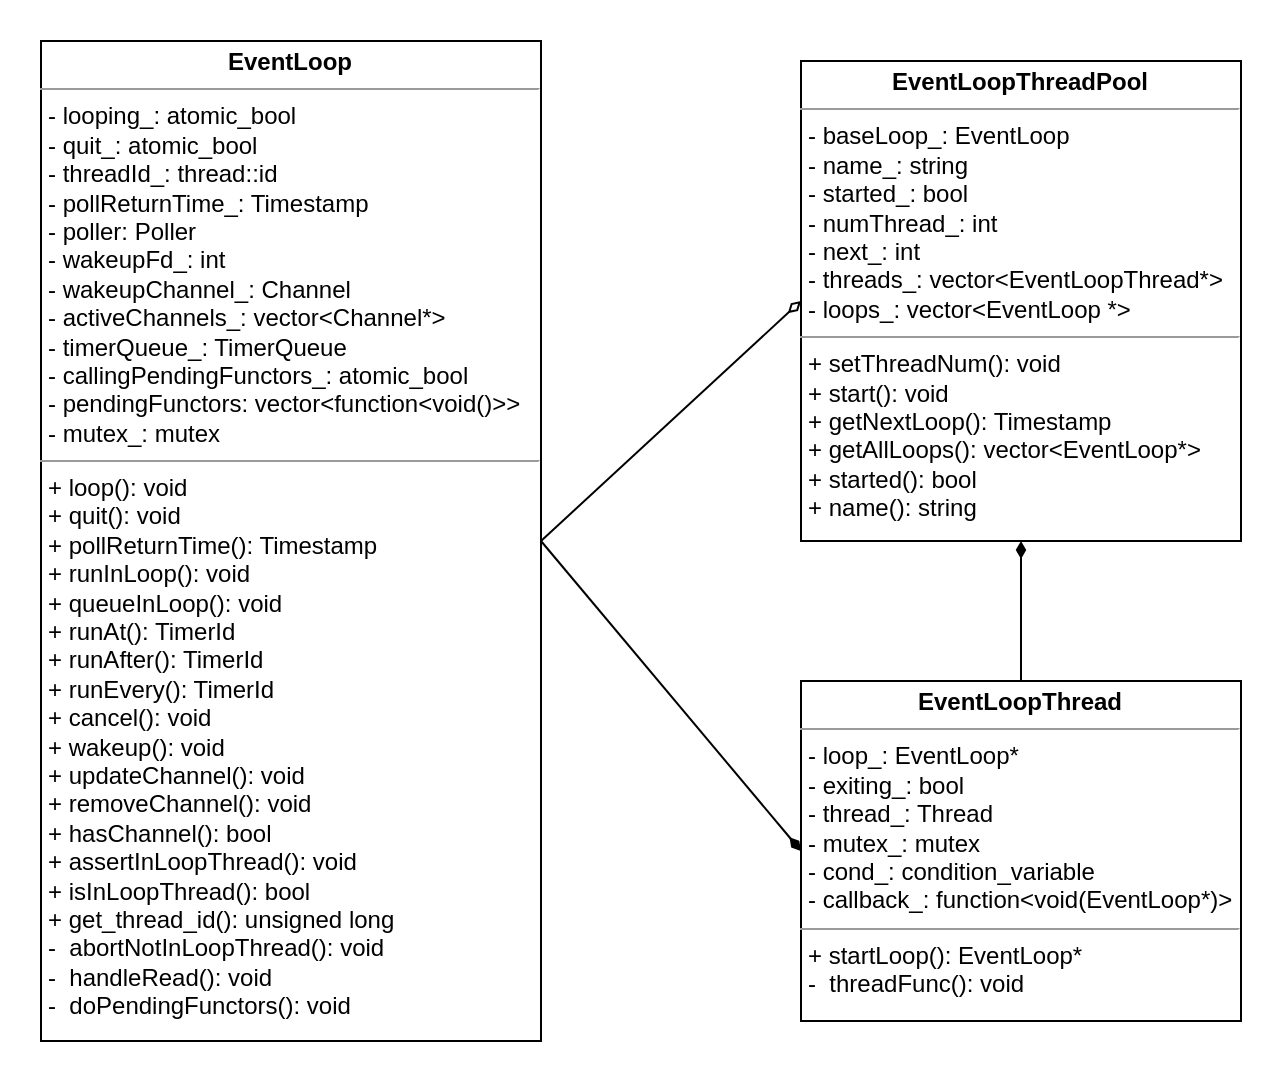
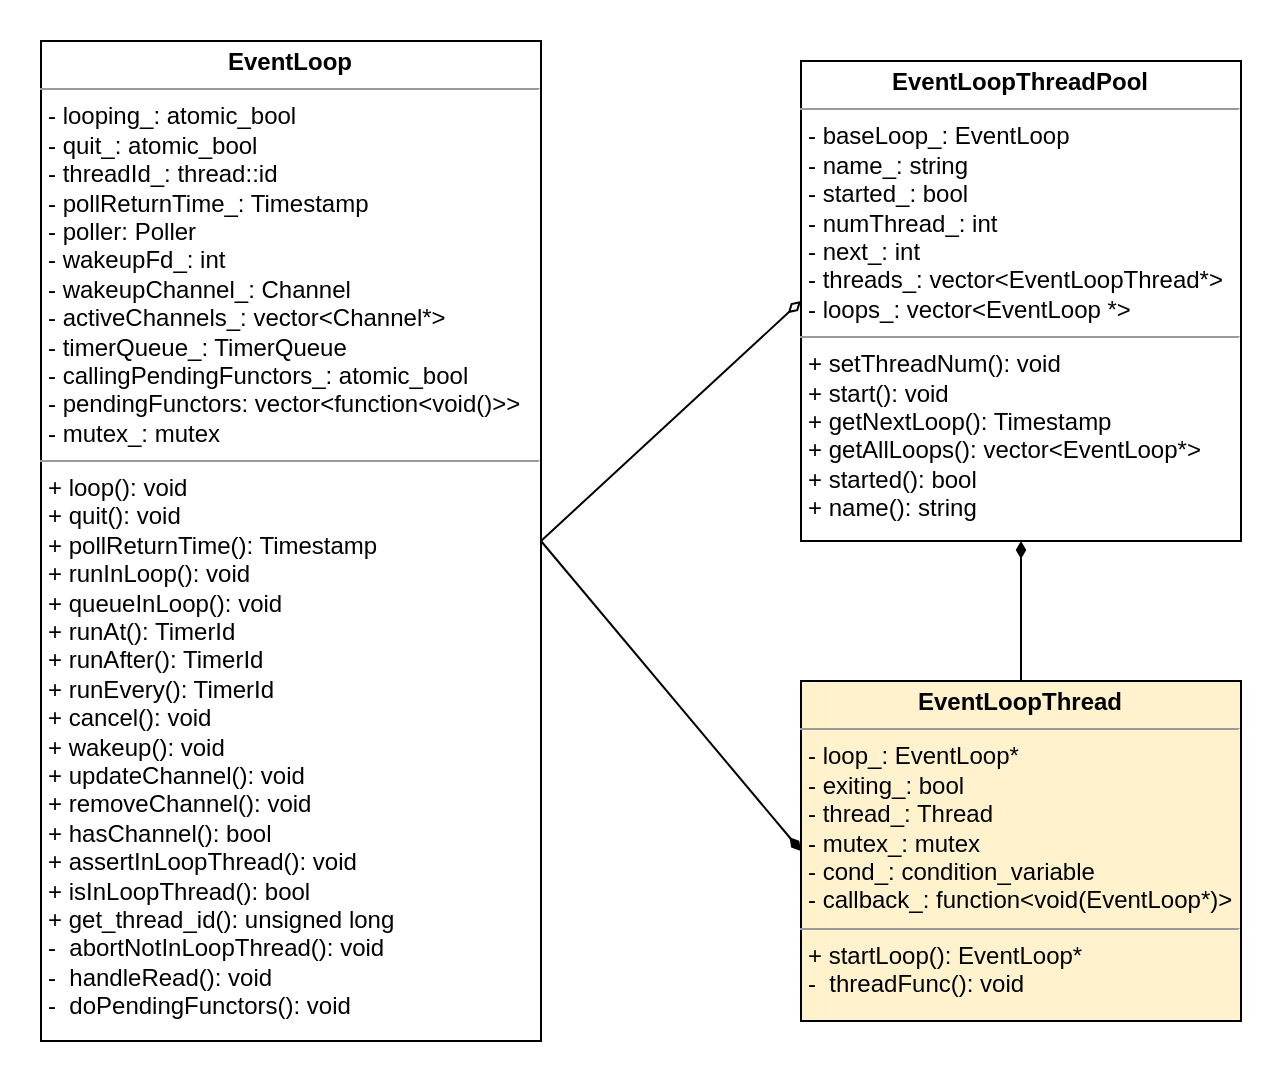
(1021, 851) -> (1021, 851)
